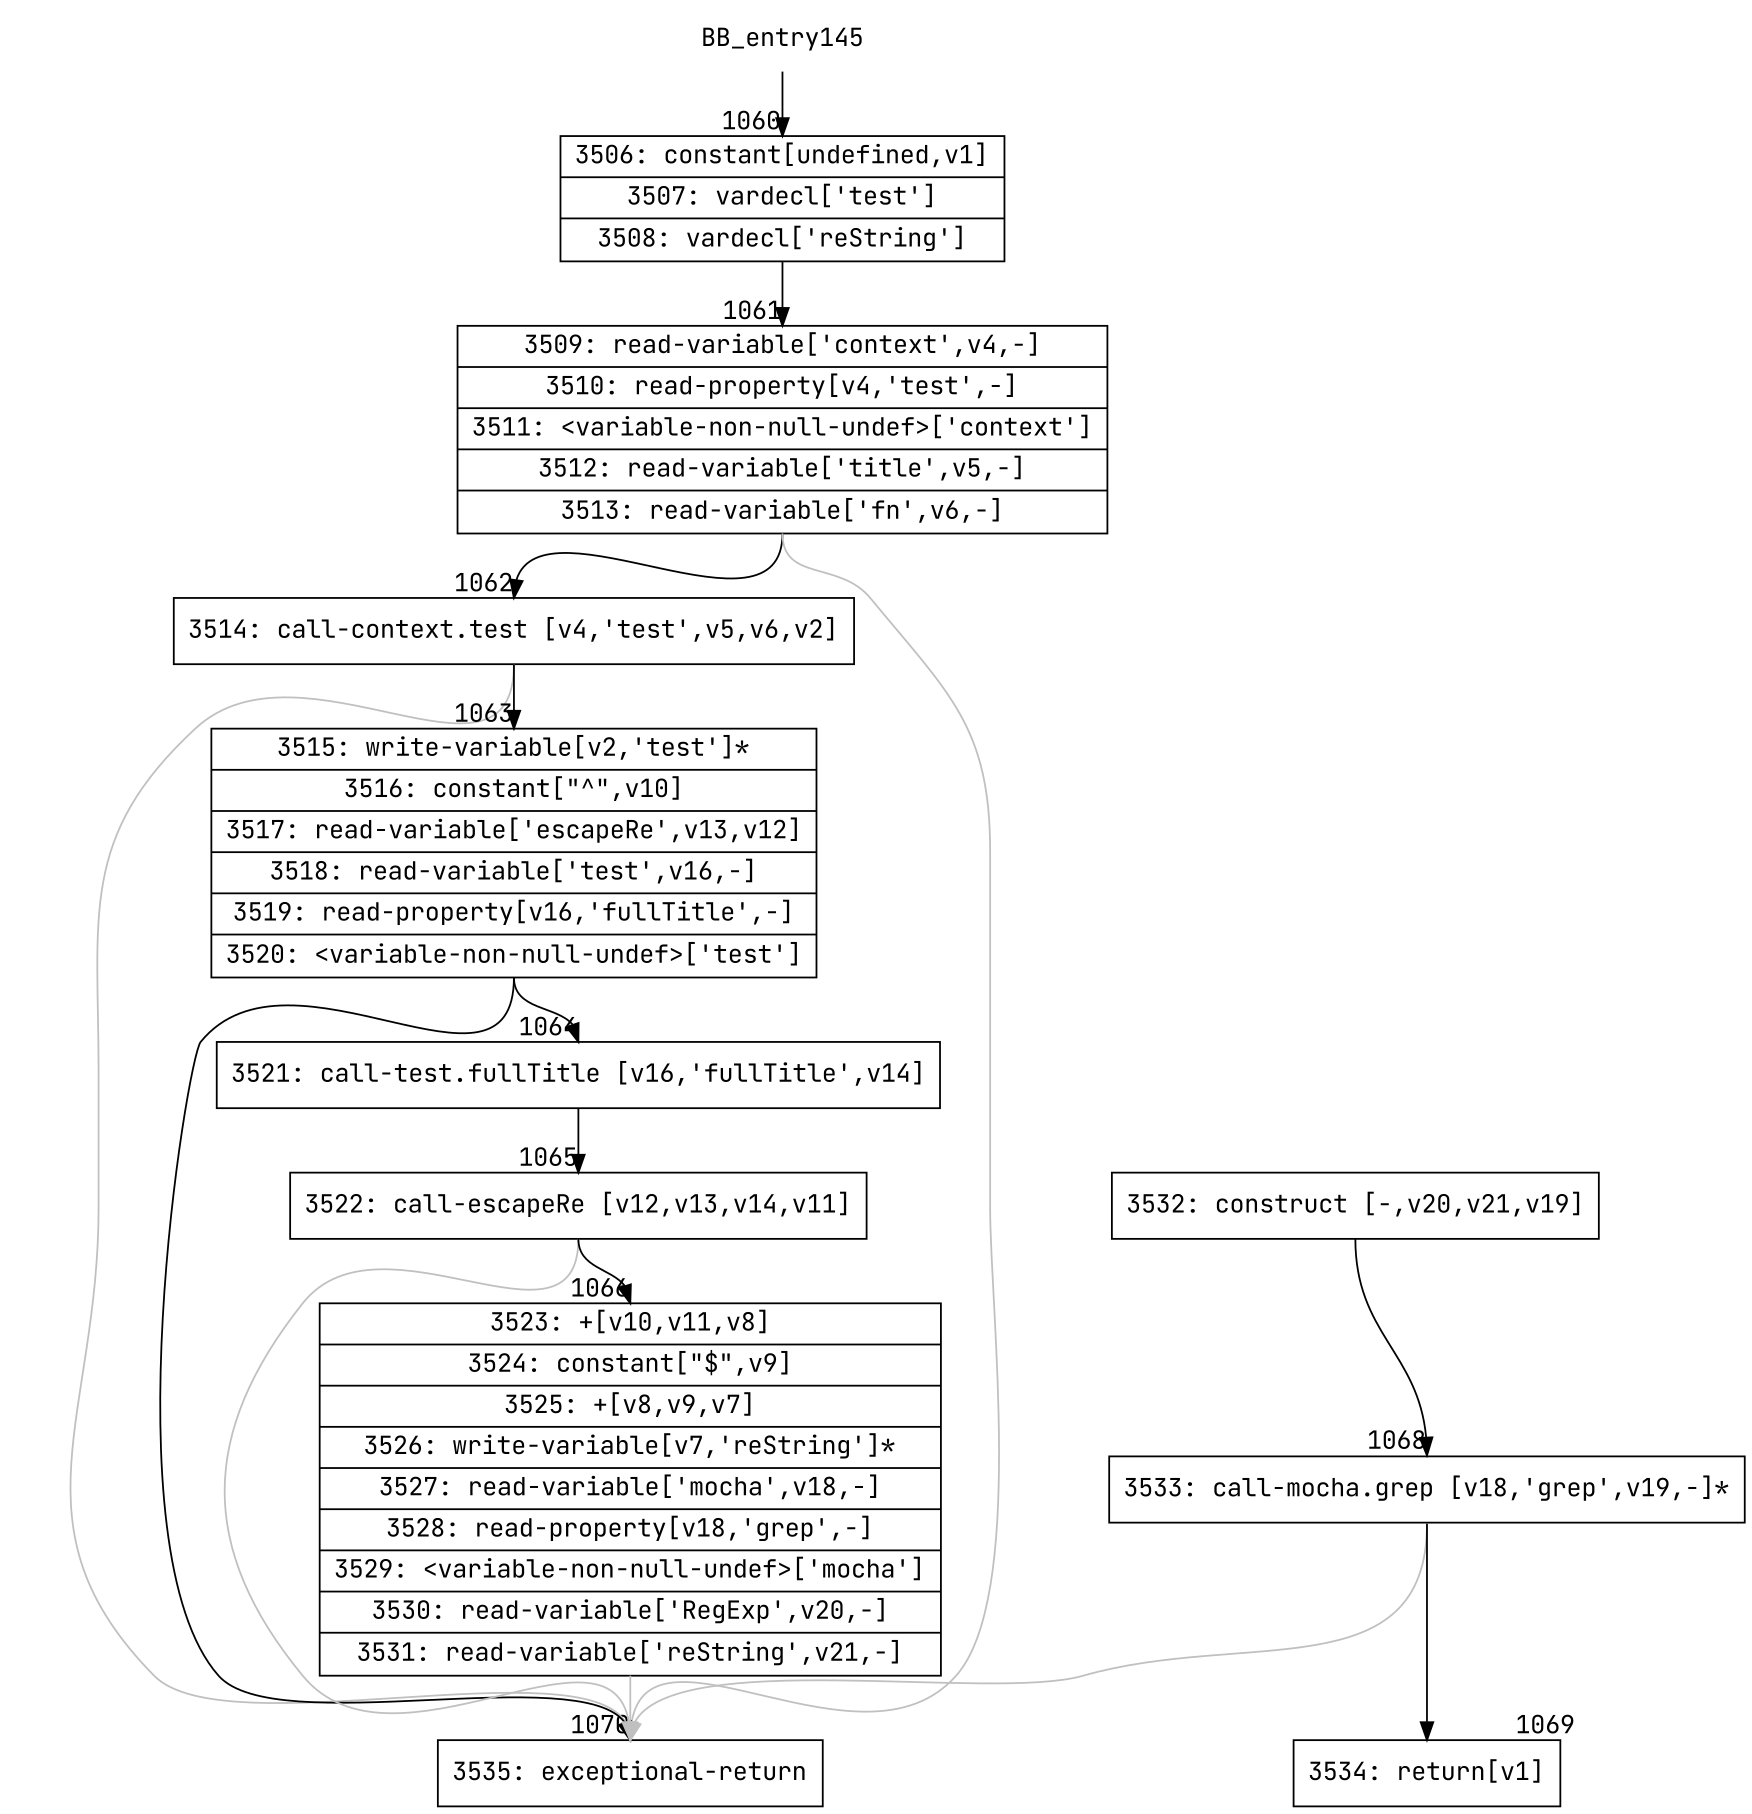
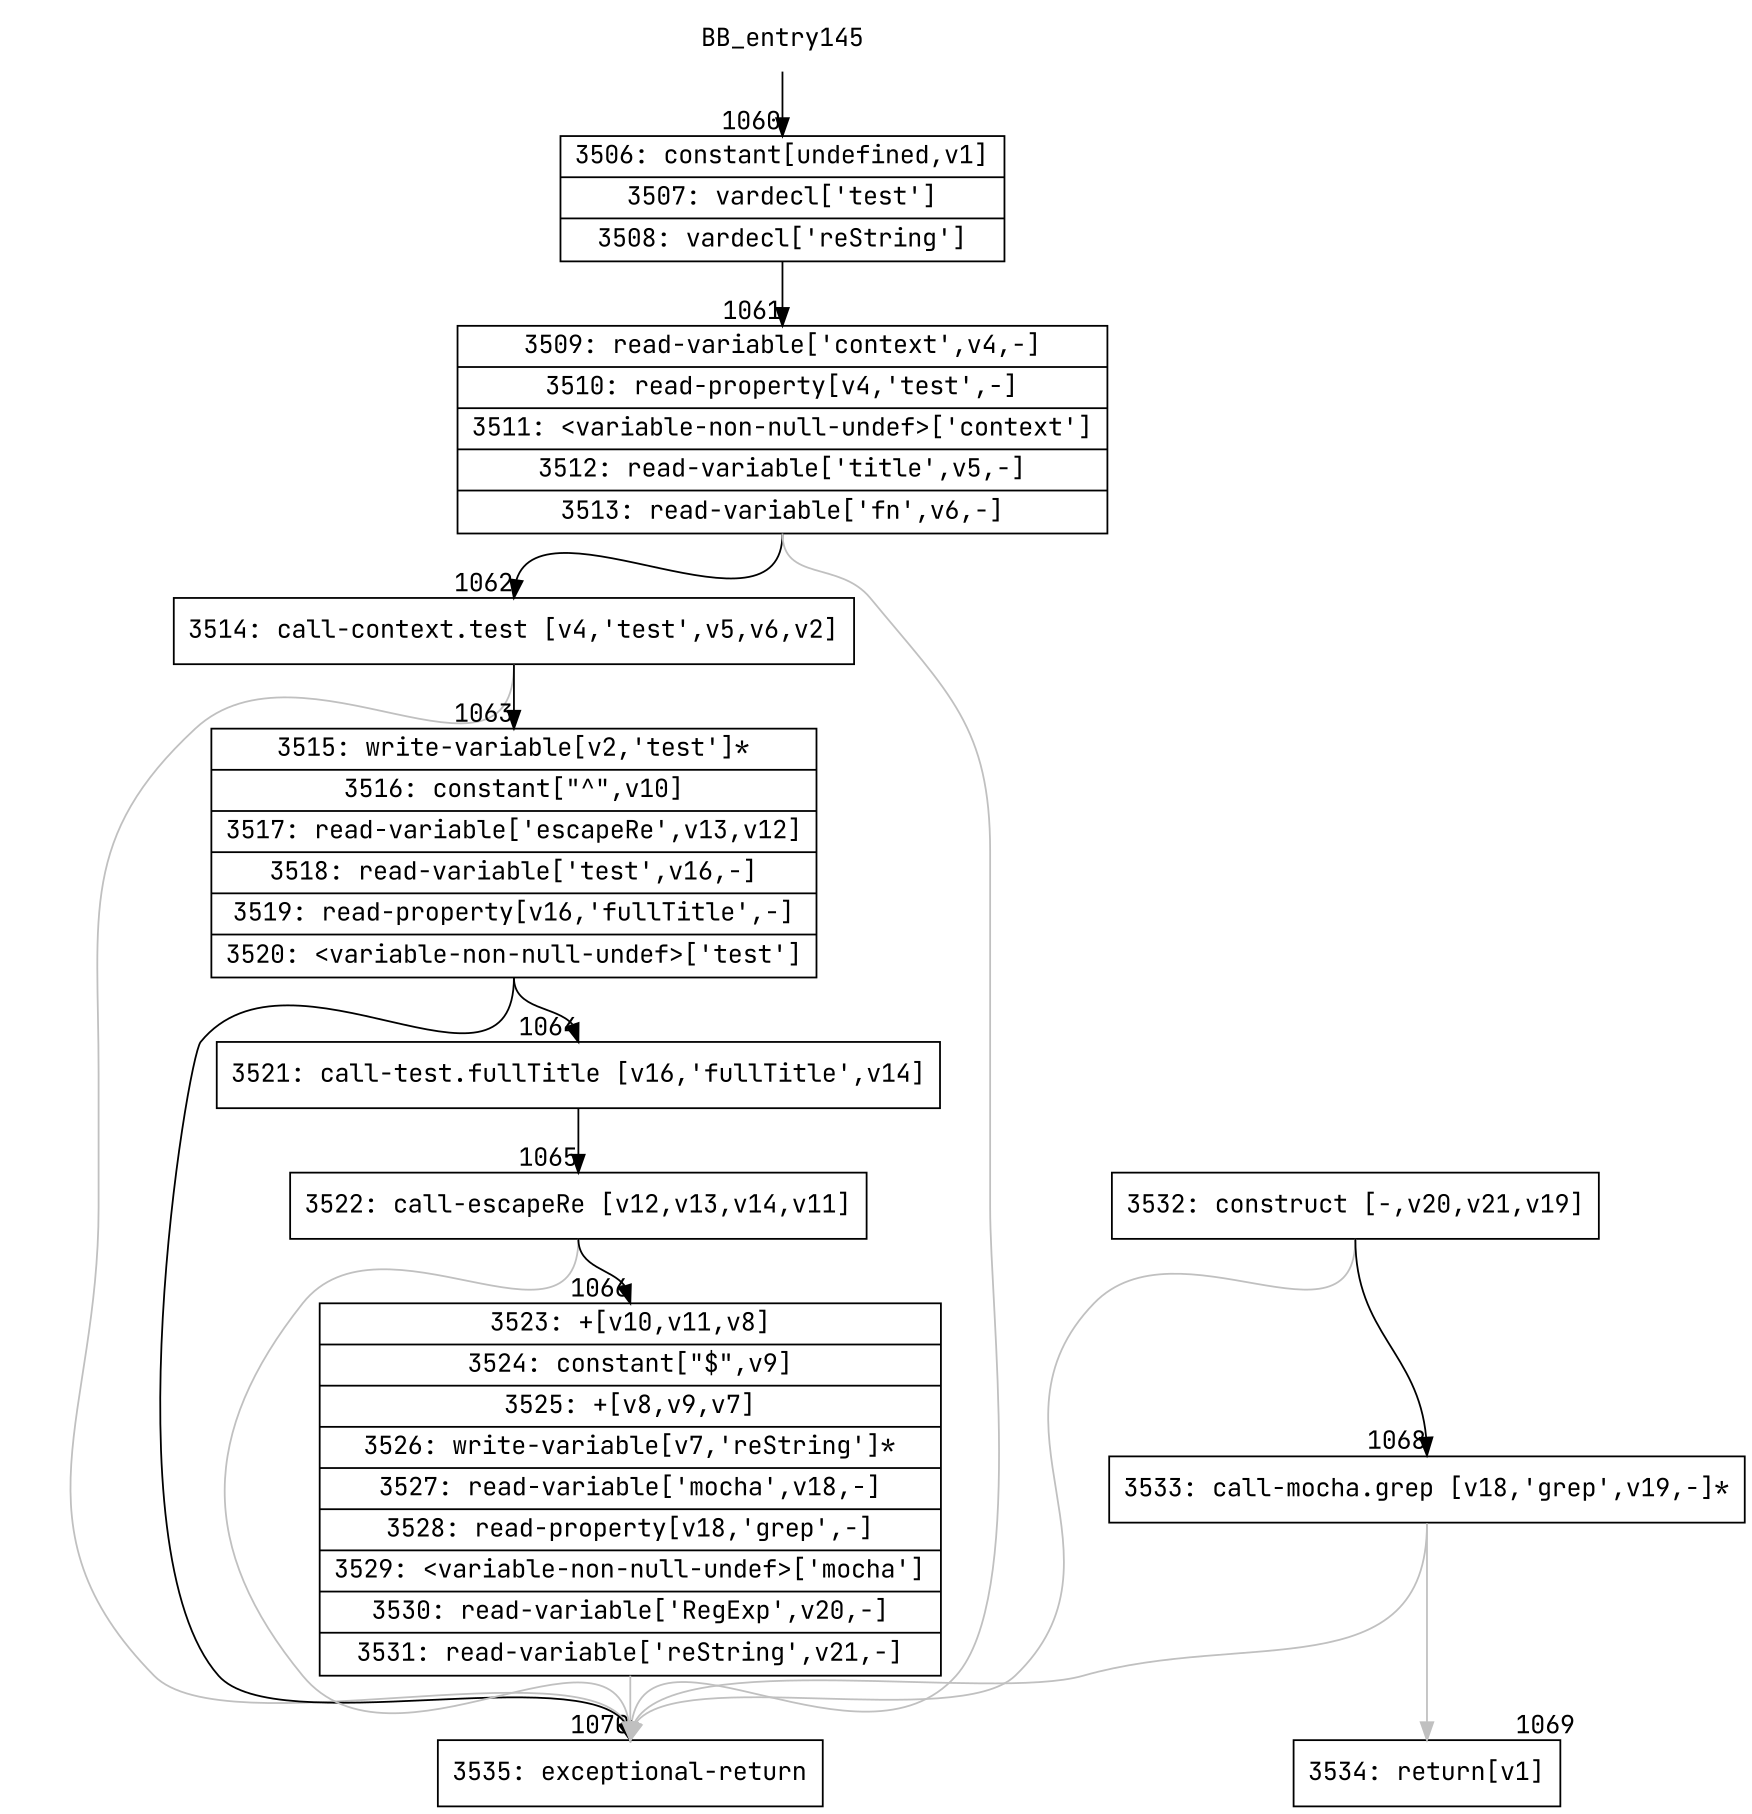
none -> (1062, 1534)
(1427, 1623) -> (1427, 1623)
